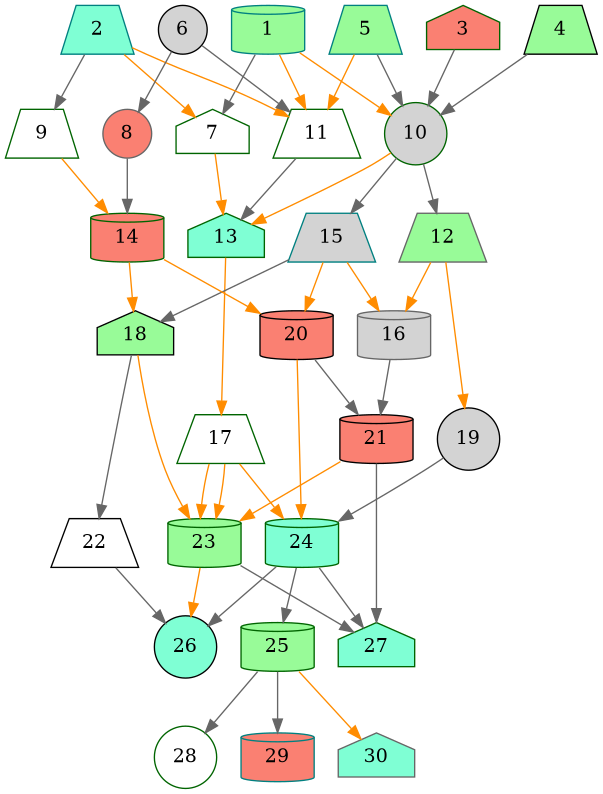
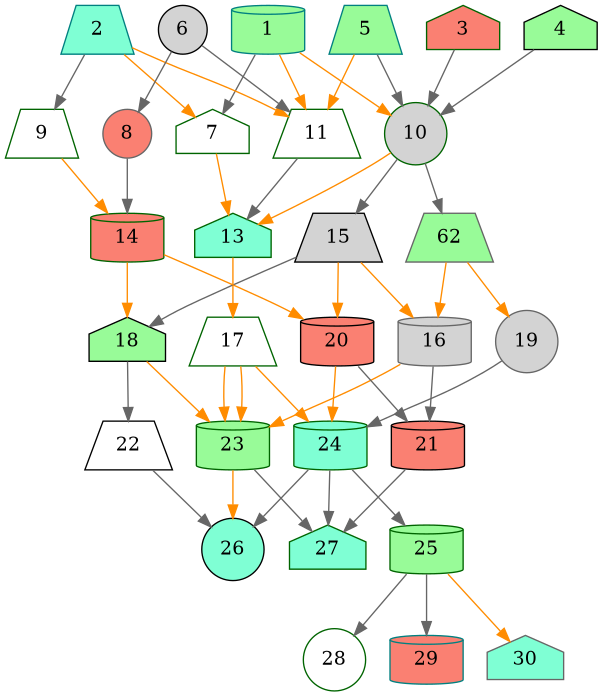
(561, 30) -> (561, 30)
(332, 238) -> (339, 238)
(443, 238) -> (450, 238)
(469, 439) -> (527, 342)
(292, 490) -> (342, 394)
